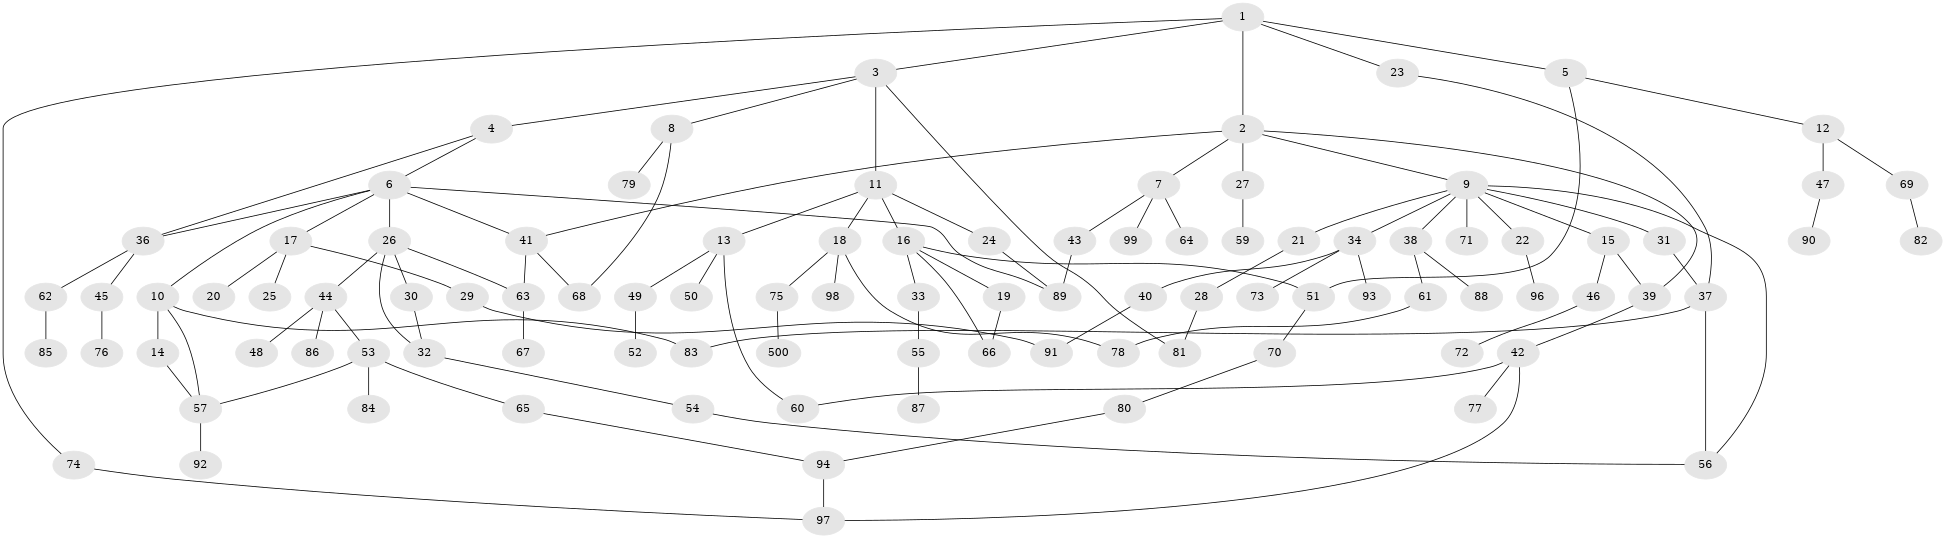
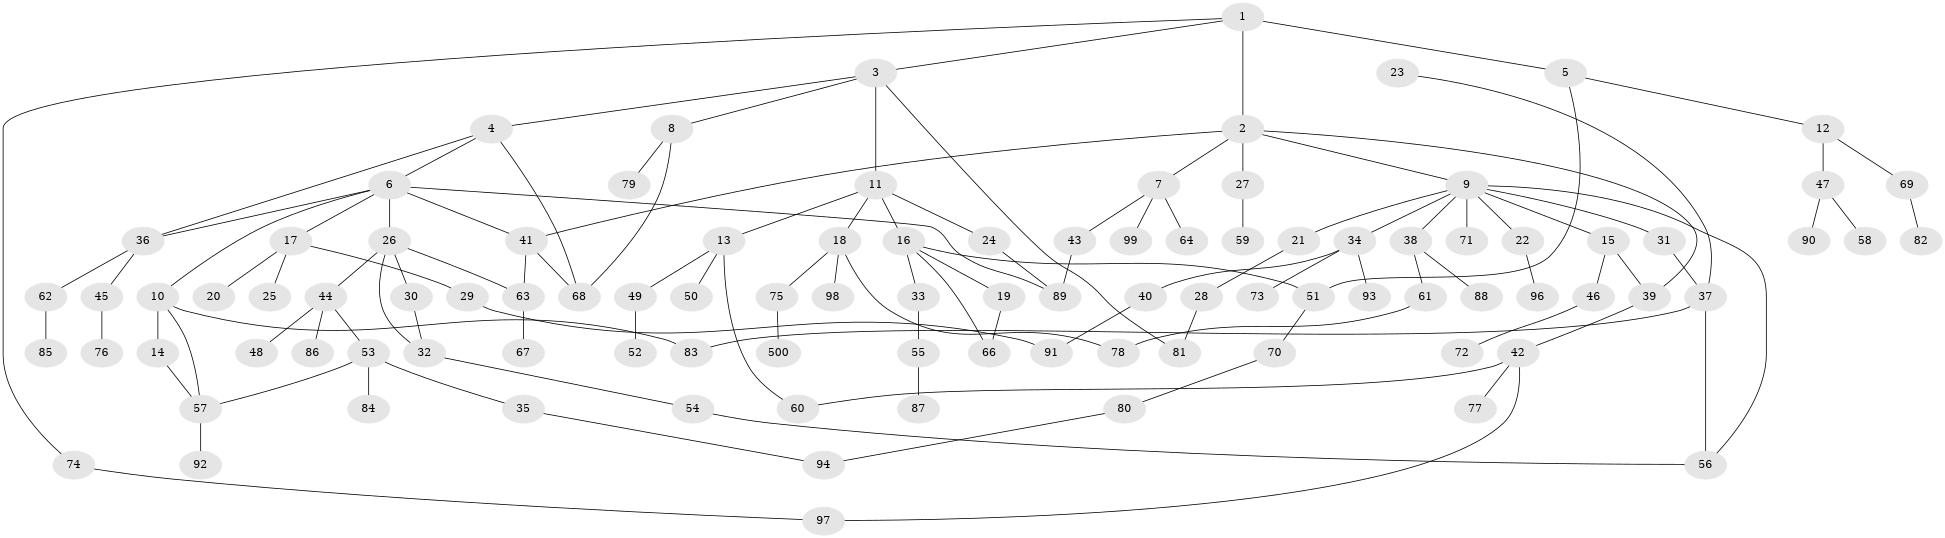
(1320, 45) -> none
none -> (545, 209)
none -> (1865, 241)
(523, 409) -> (523, 409)
(824, 493) -> none
